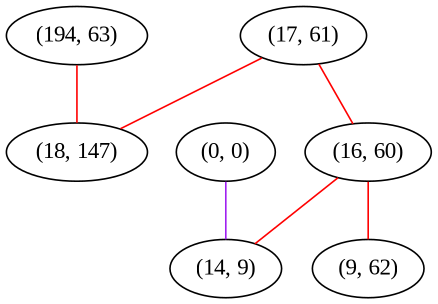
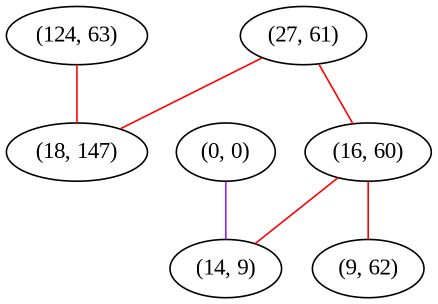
(77, 36) -> (77, 36)
(303, 36) -> (303, 36)
